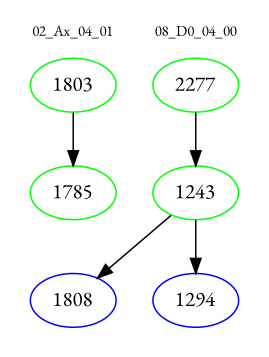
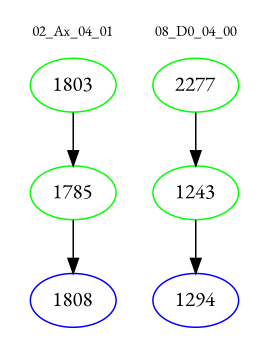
(151, 233) -> (73, 239)
